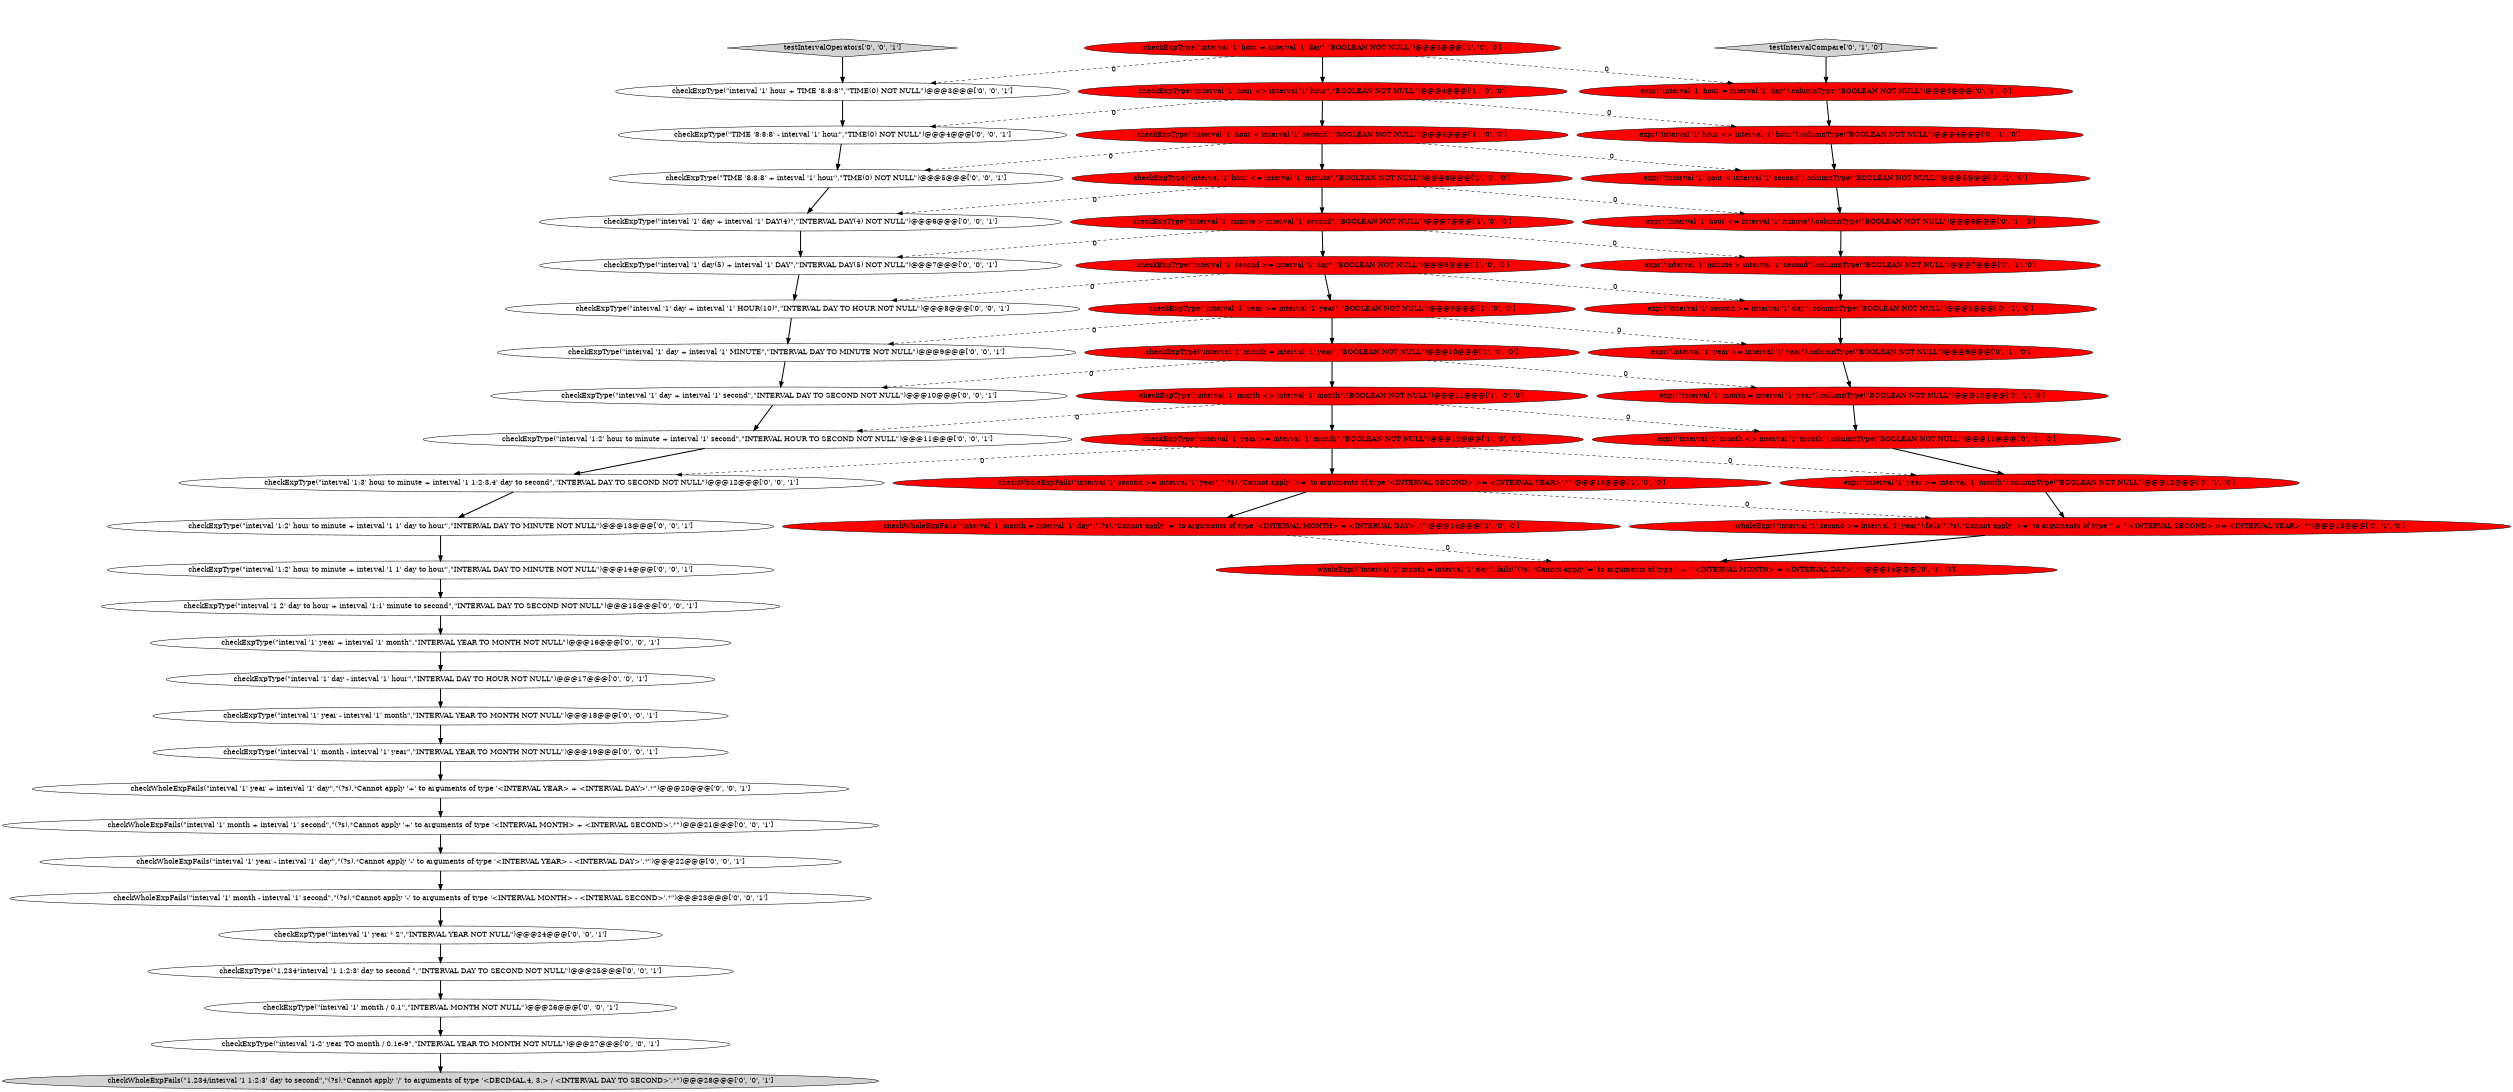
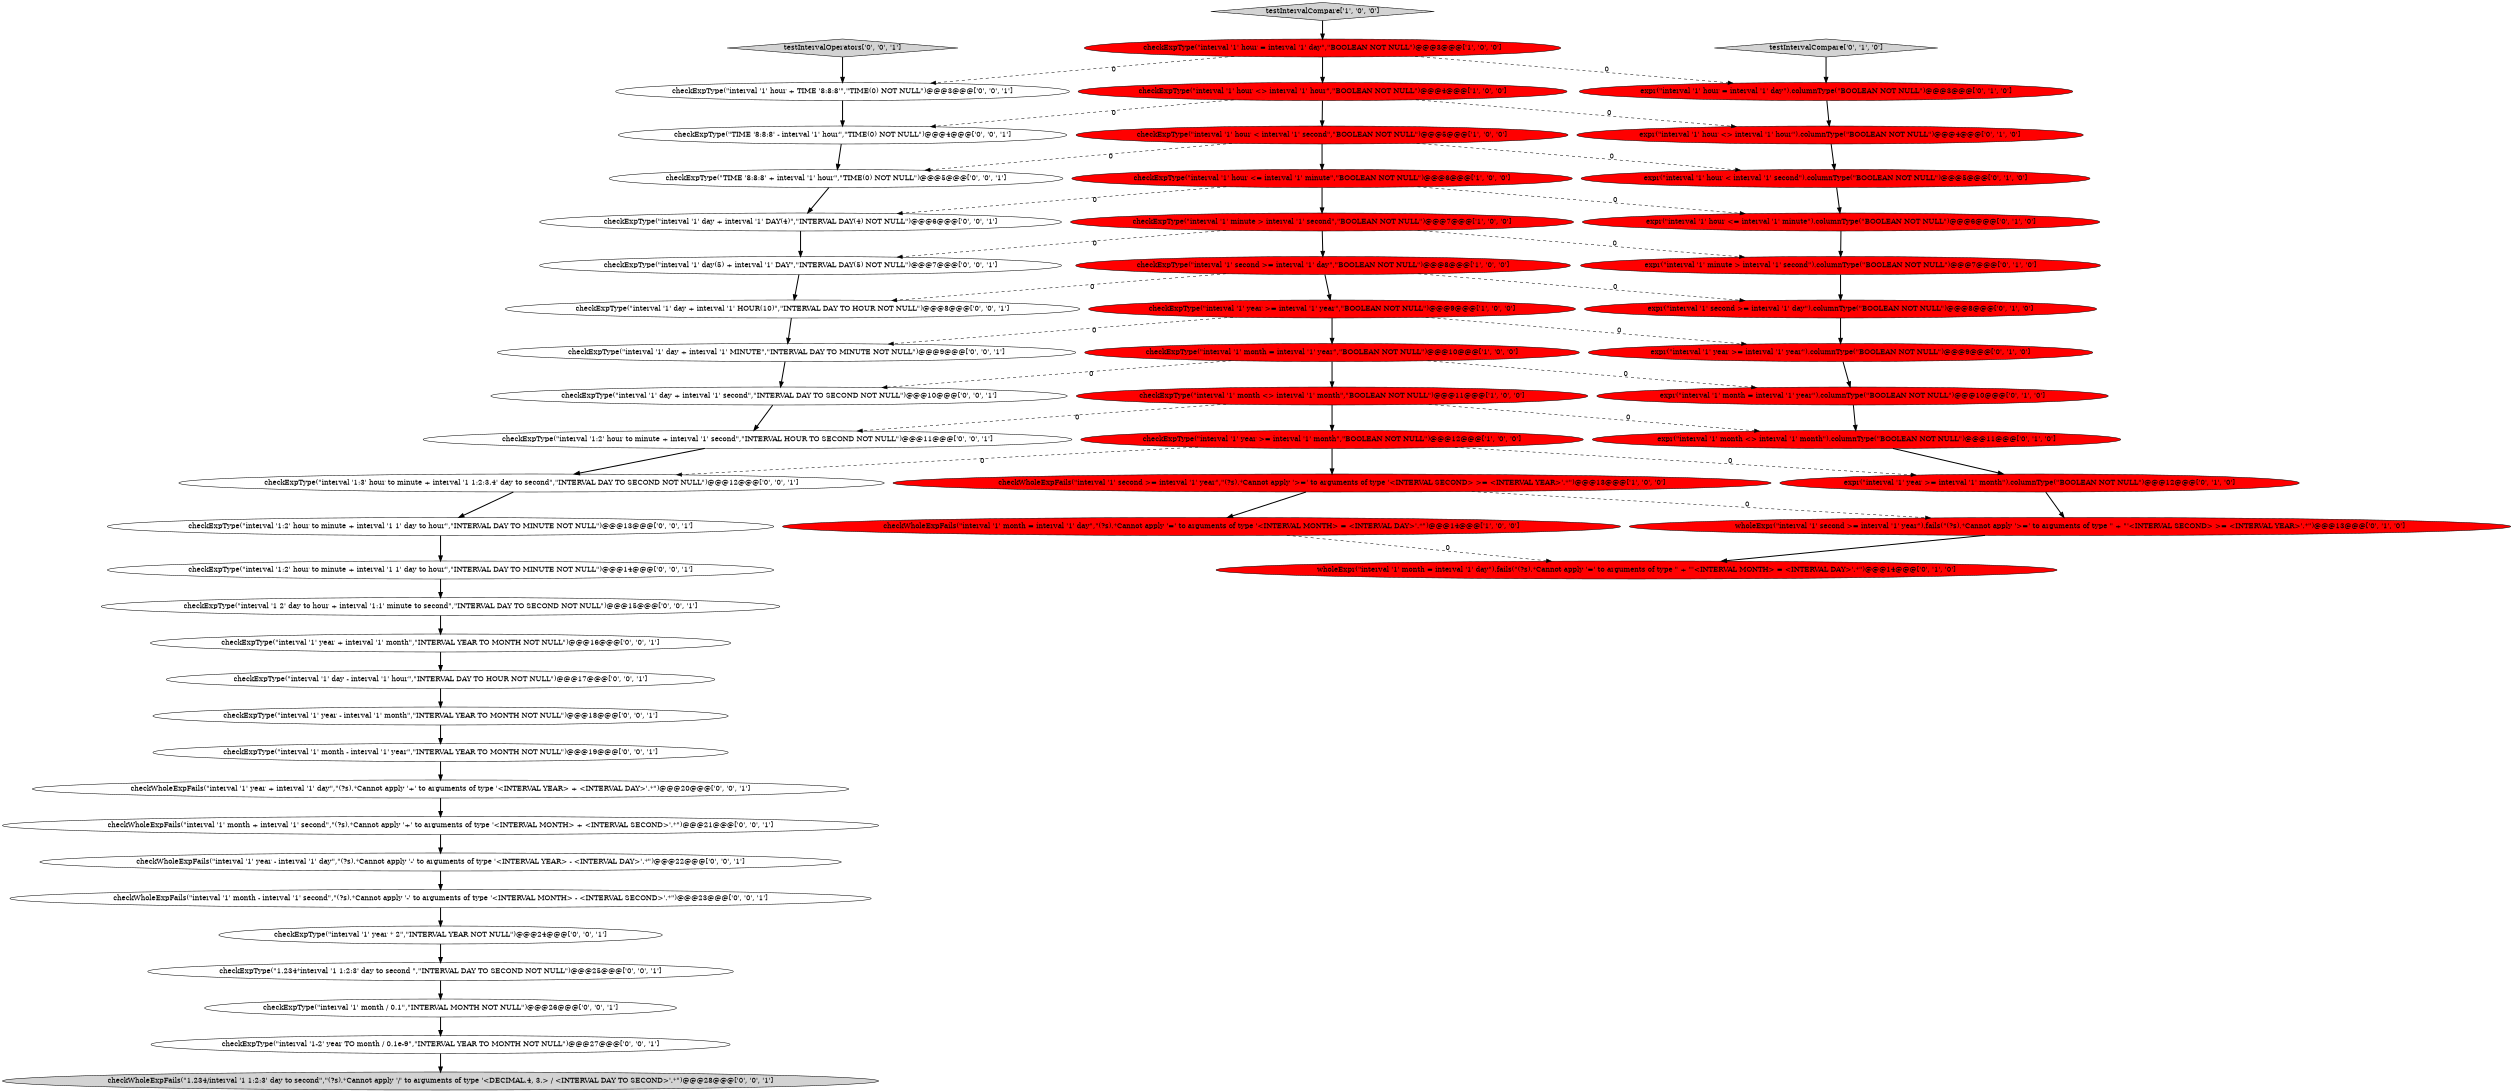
none -> (1323, 12)
